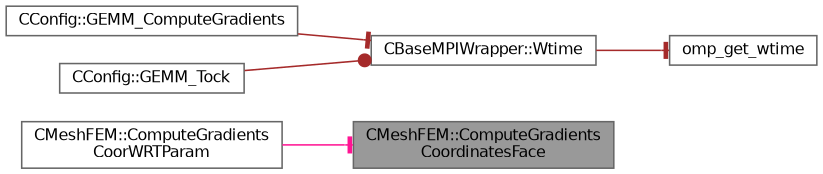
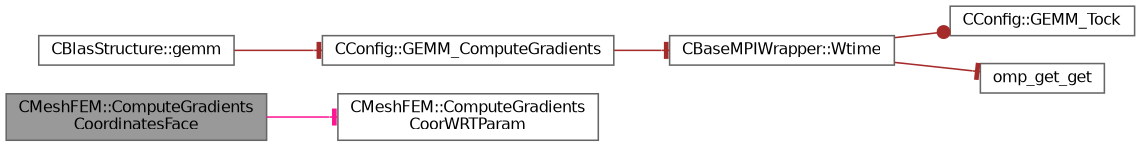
none -> (136, 50)
(743, 50) -> (1042, 78)
(301, 66) -> (916, 35)
(314, 145) -> (298, 117)
